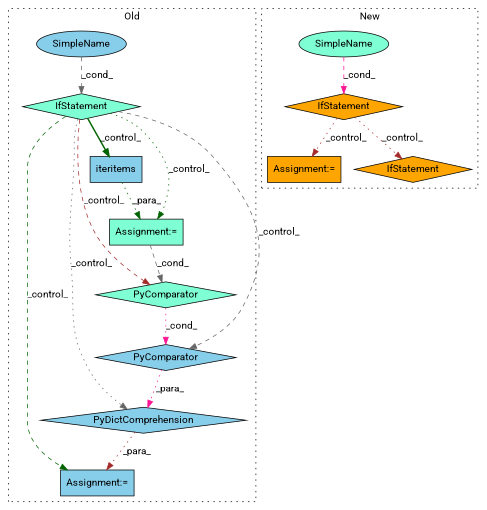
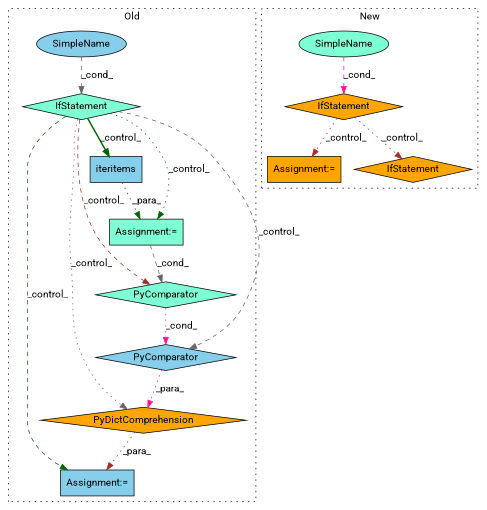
(143, 420) -> (143, 420)
